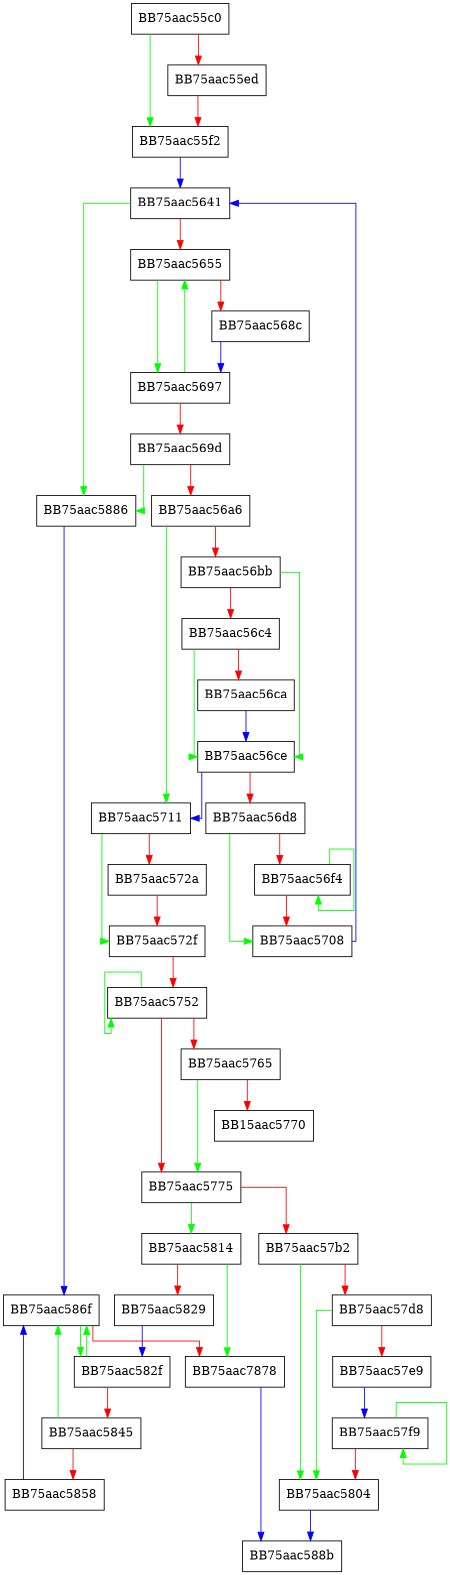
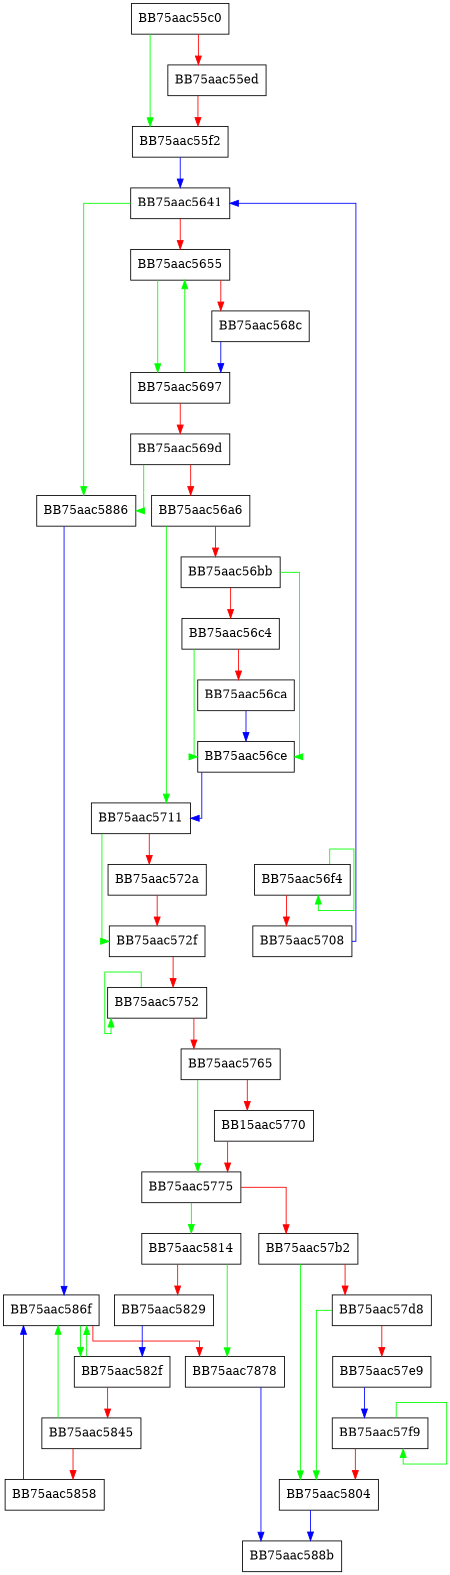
(255, 818) -> none
(161, 1091) -> (228, 1152)
